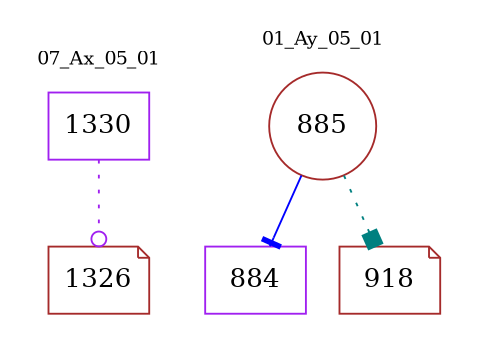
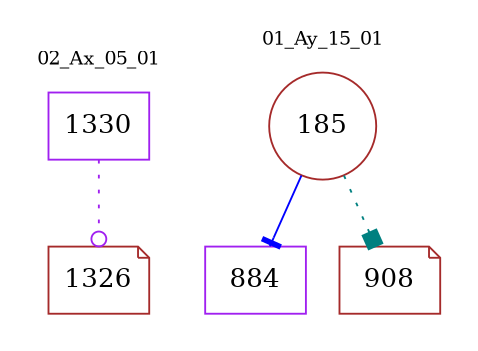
(323, 40) -> (323, 40)
(99, 60) -> (99, 60)
(323, 126) -> (323, 126)
(390, 280) -> (390, 280)
